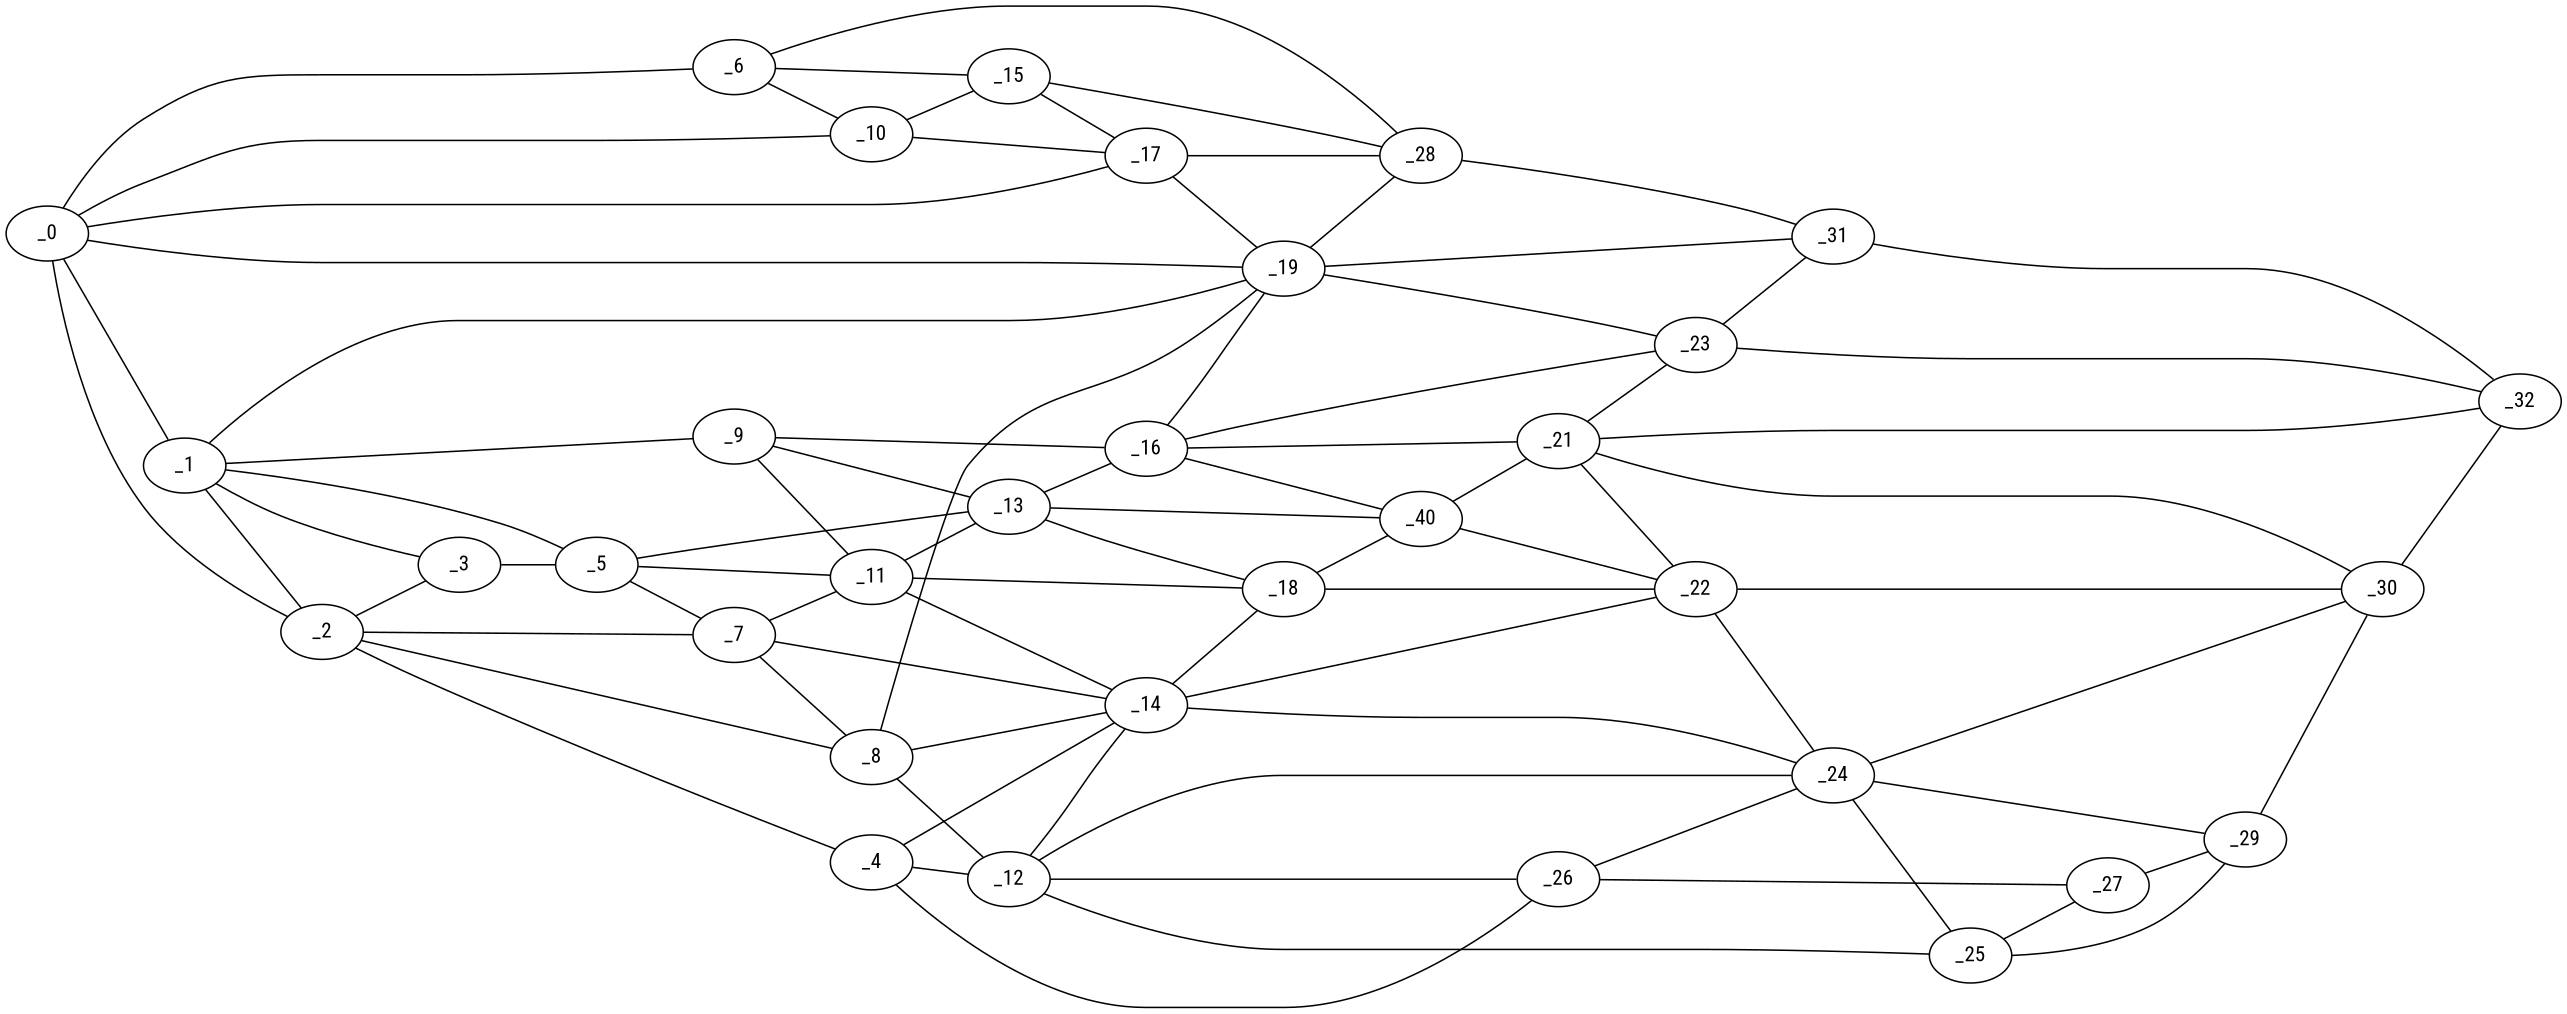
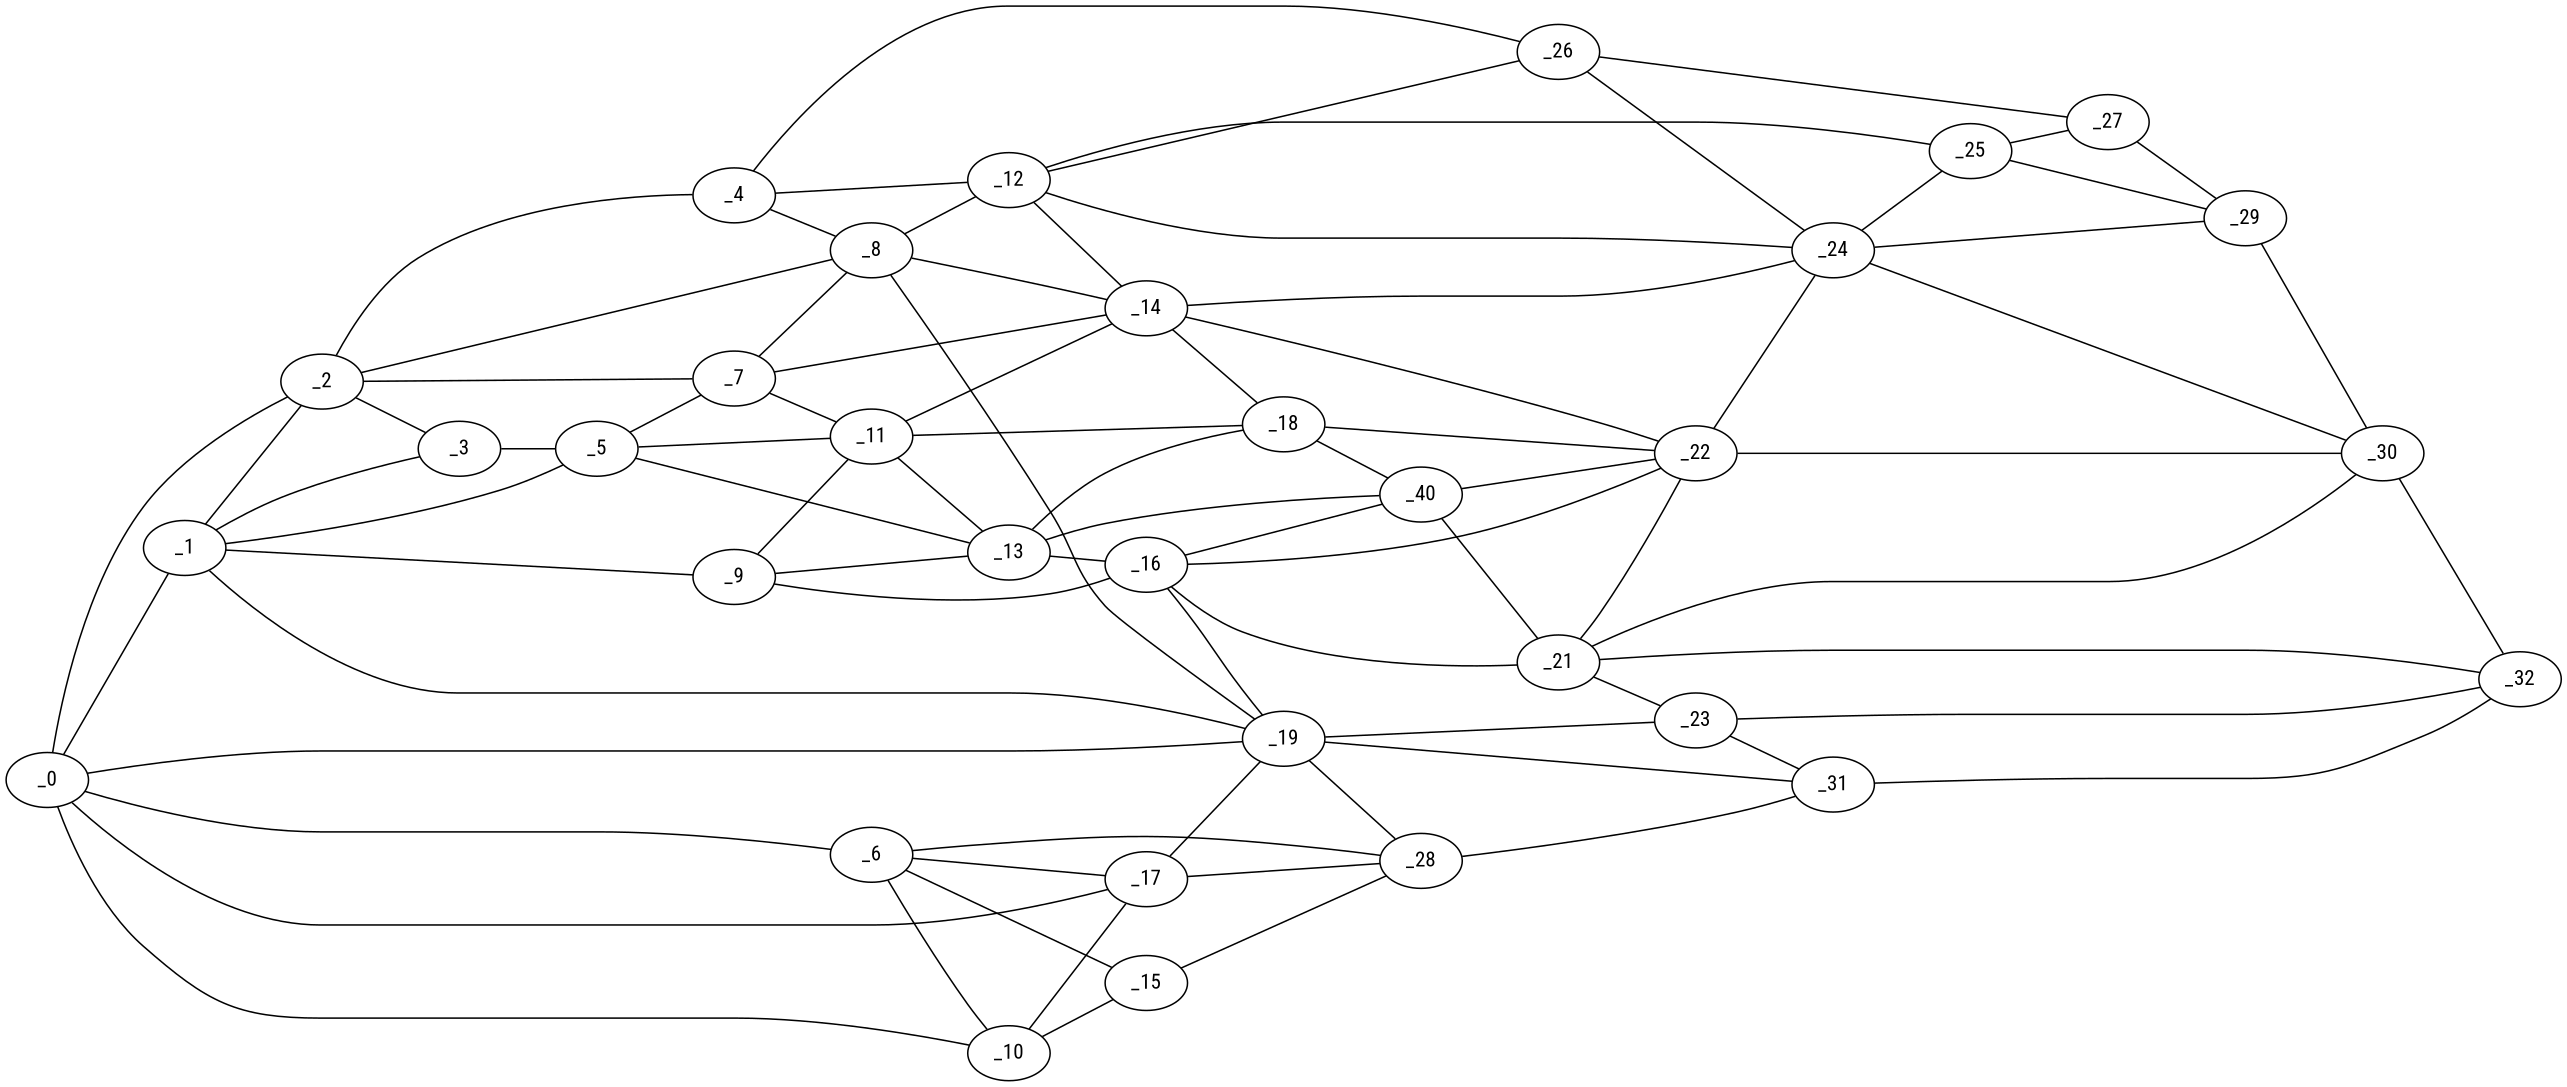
(1078, 116) -> (1009, 867)
(1420, 391) -> (1430, 542)
(1009, 784) -> (803, 223)
